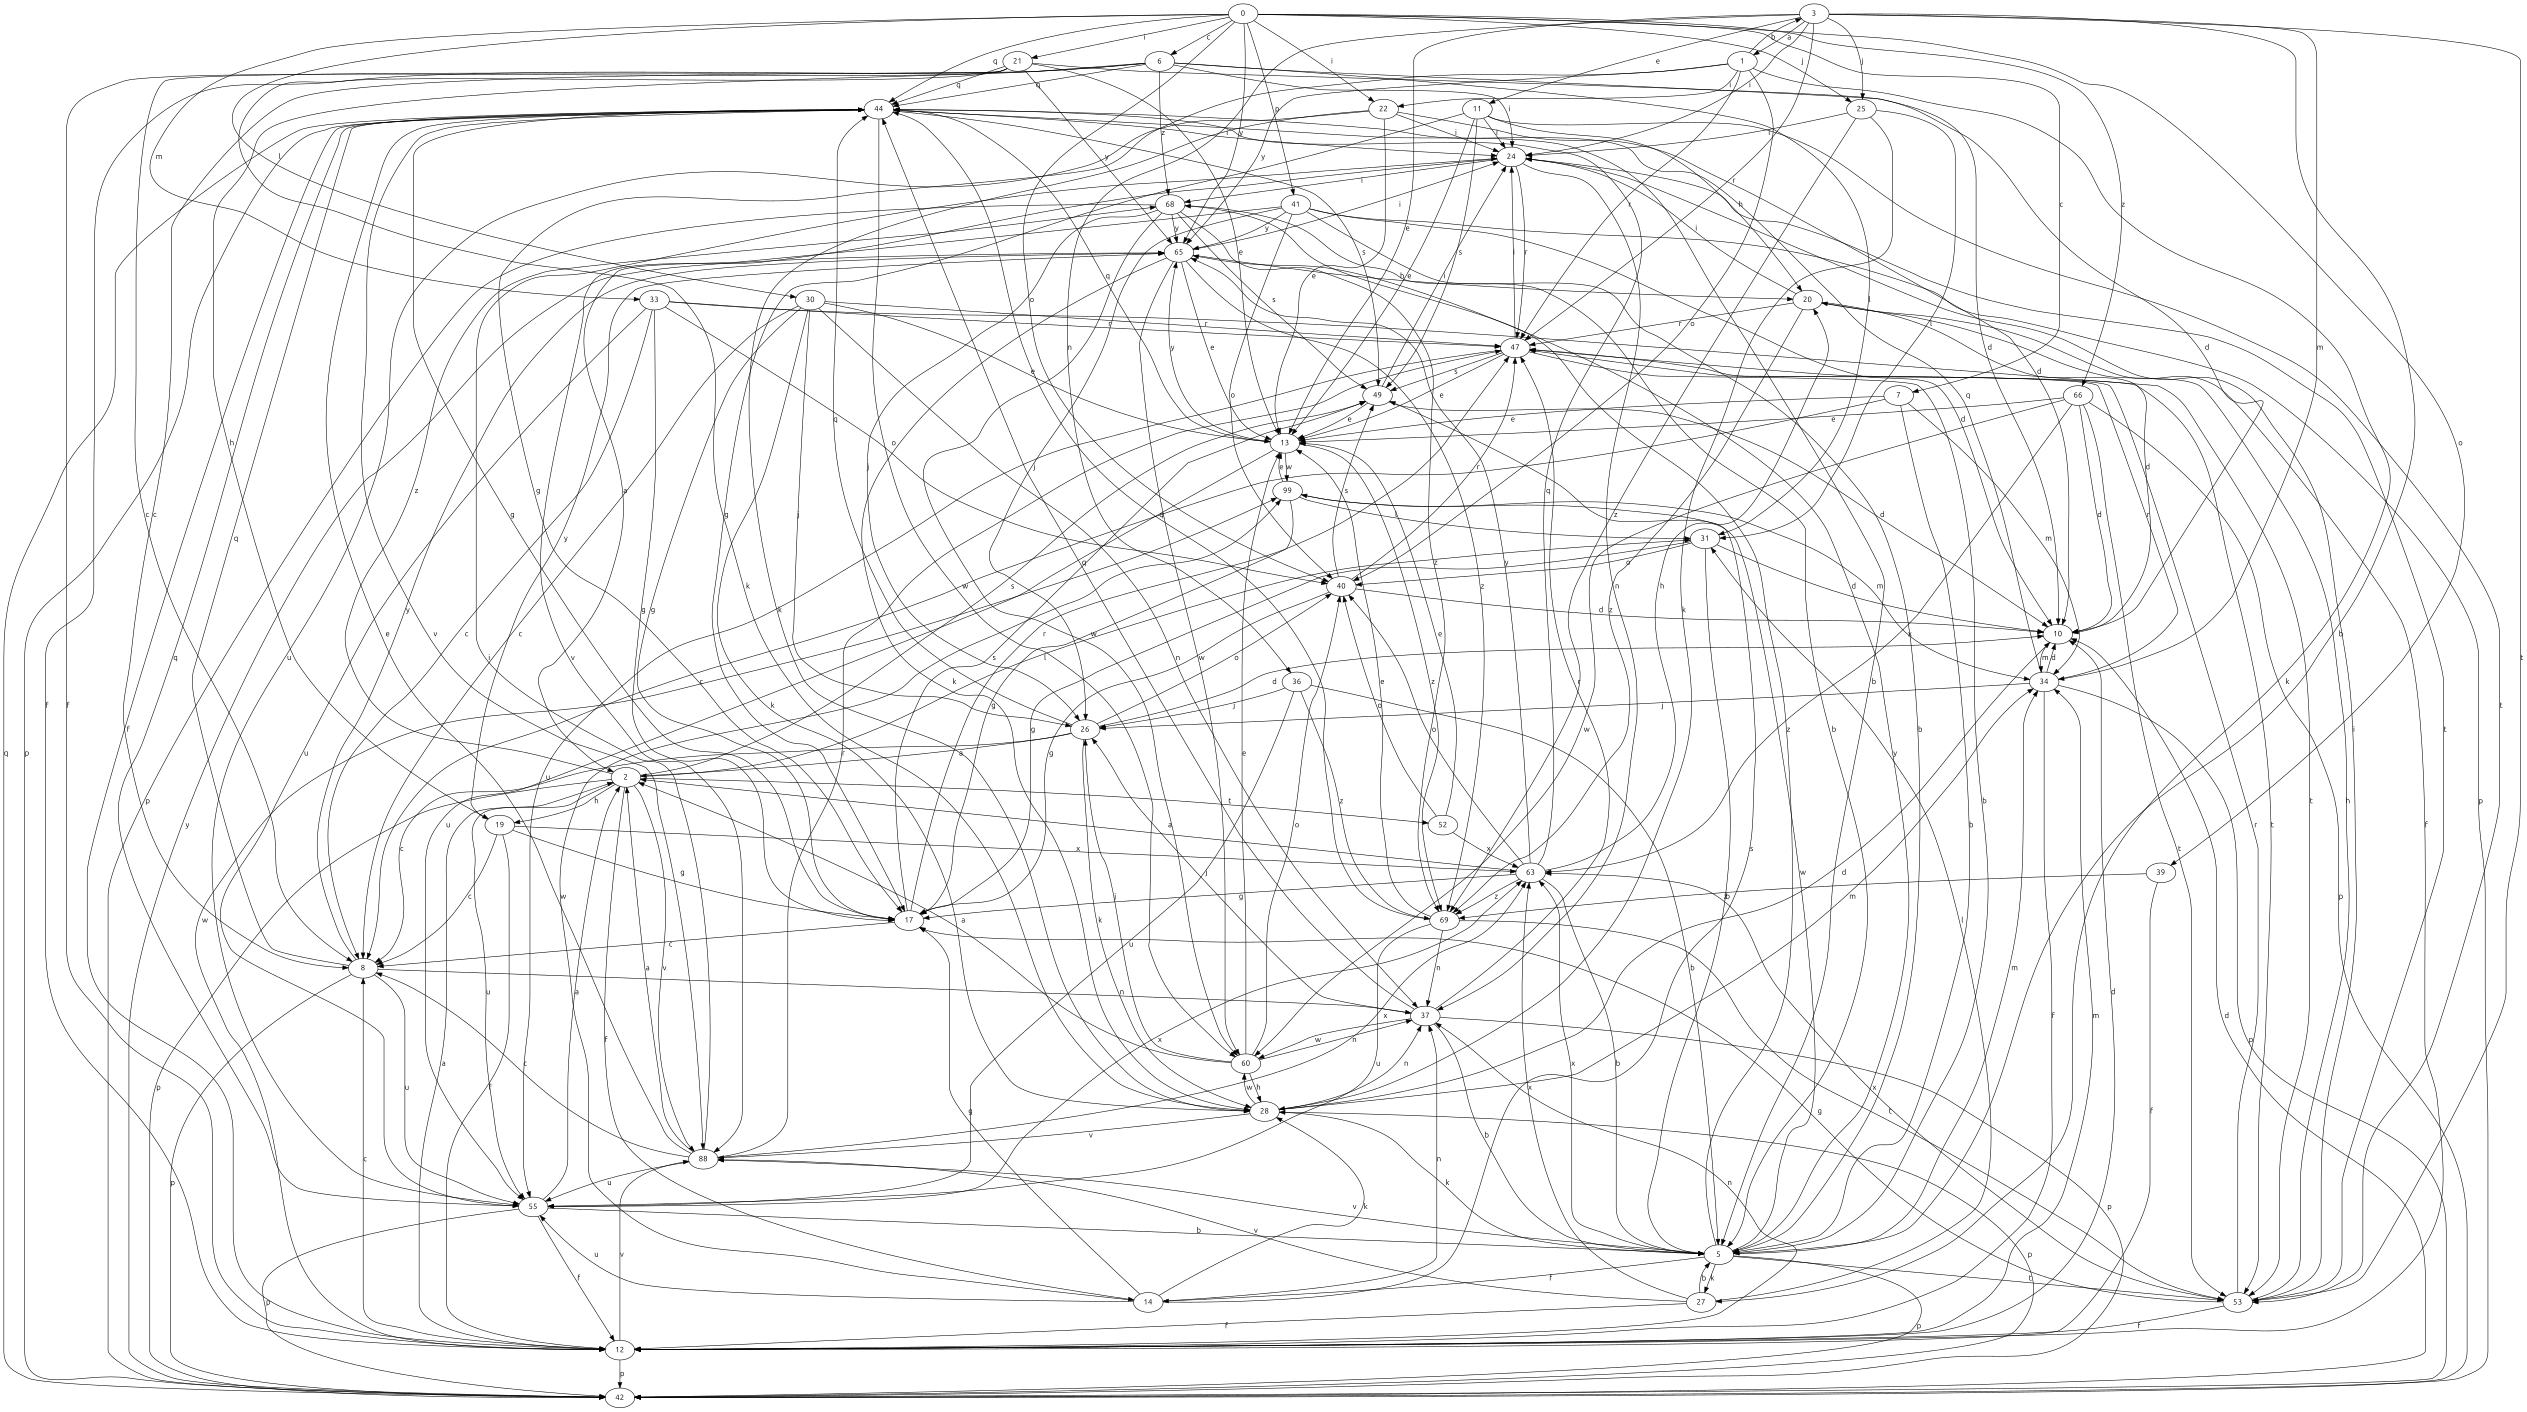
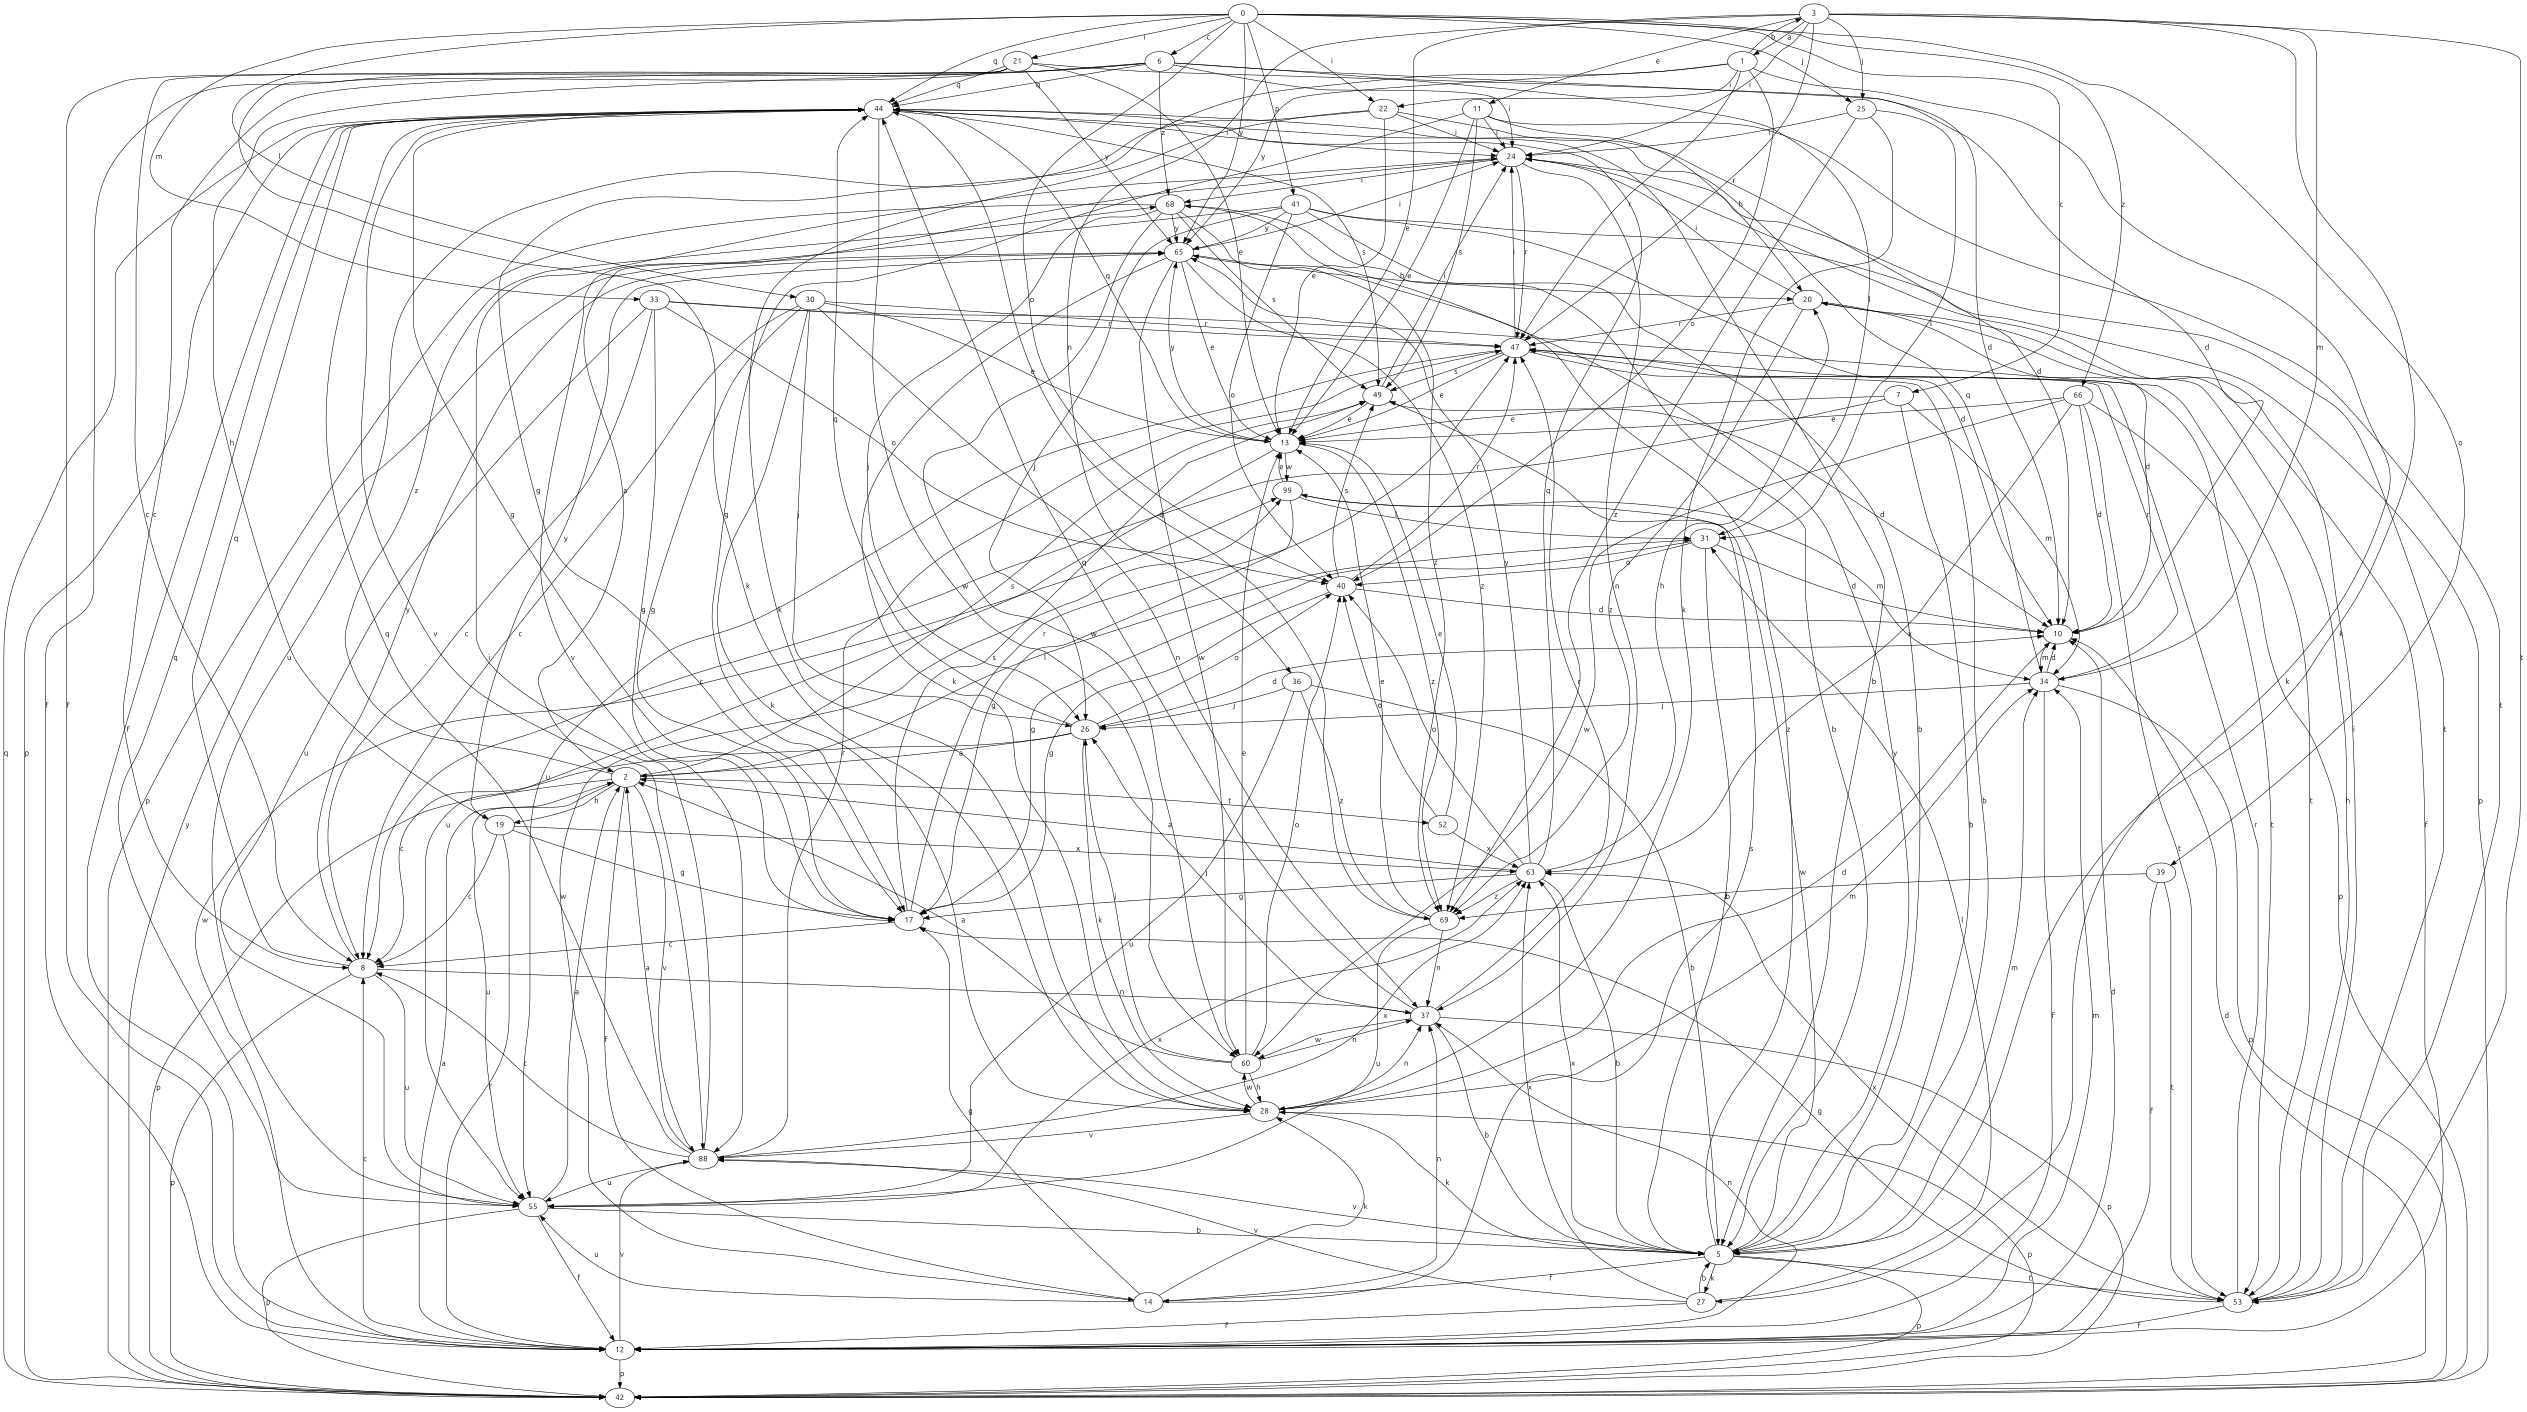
(388, 634) -> (388, 634)
(2341, 634) -> (2341, 634)
(1834, 1093) -> (2171, 1103)
